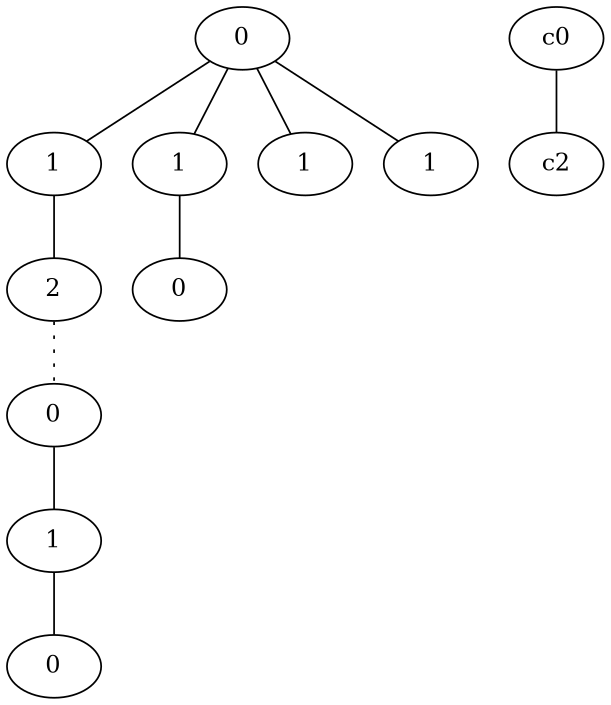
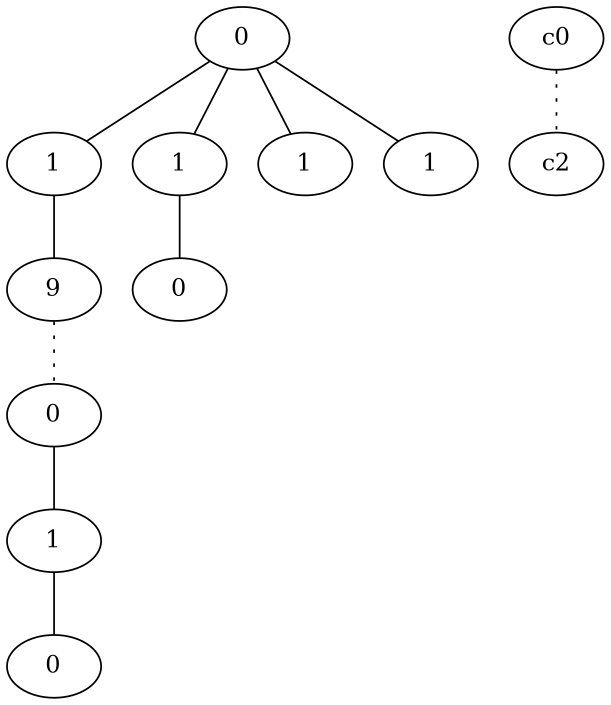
(556, 101) -> (556, 101)
(54, 290) -> (54, 290)
